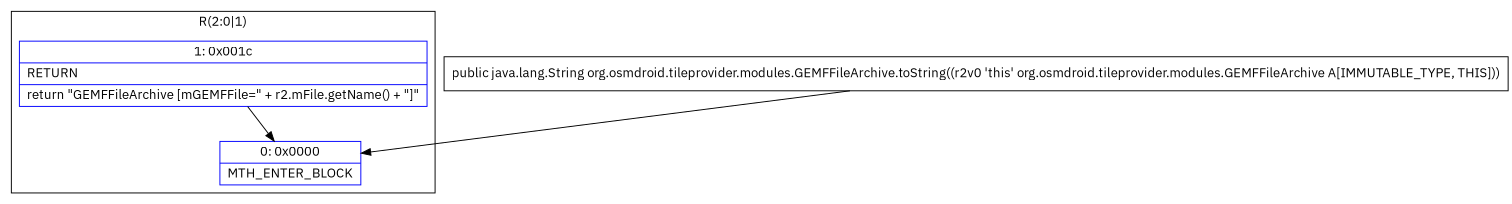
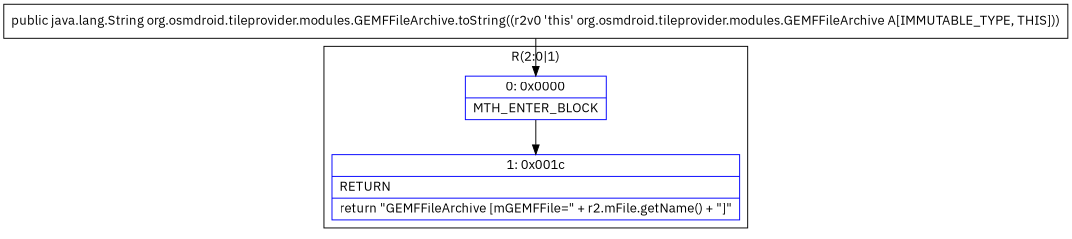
(258, 120) -> (536, 132)
